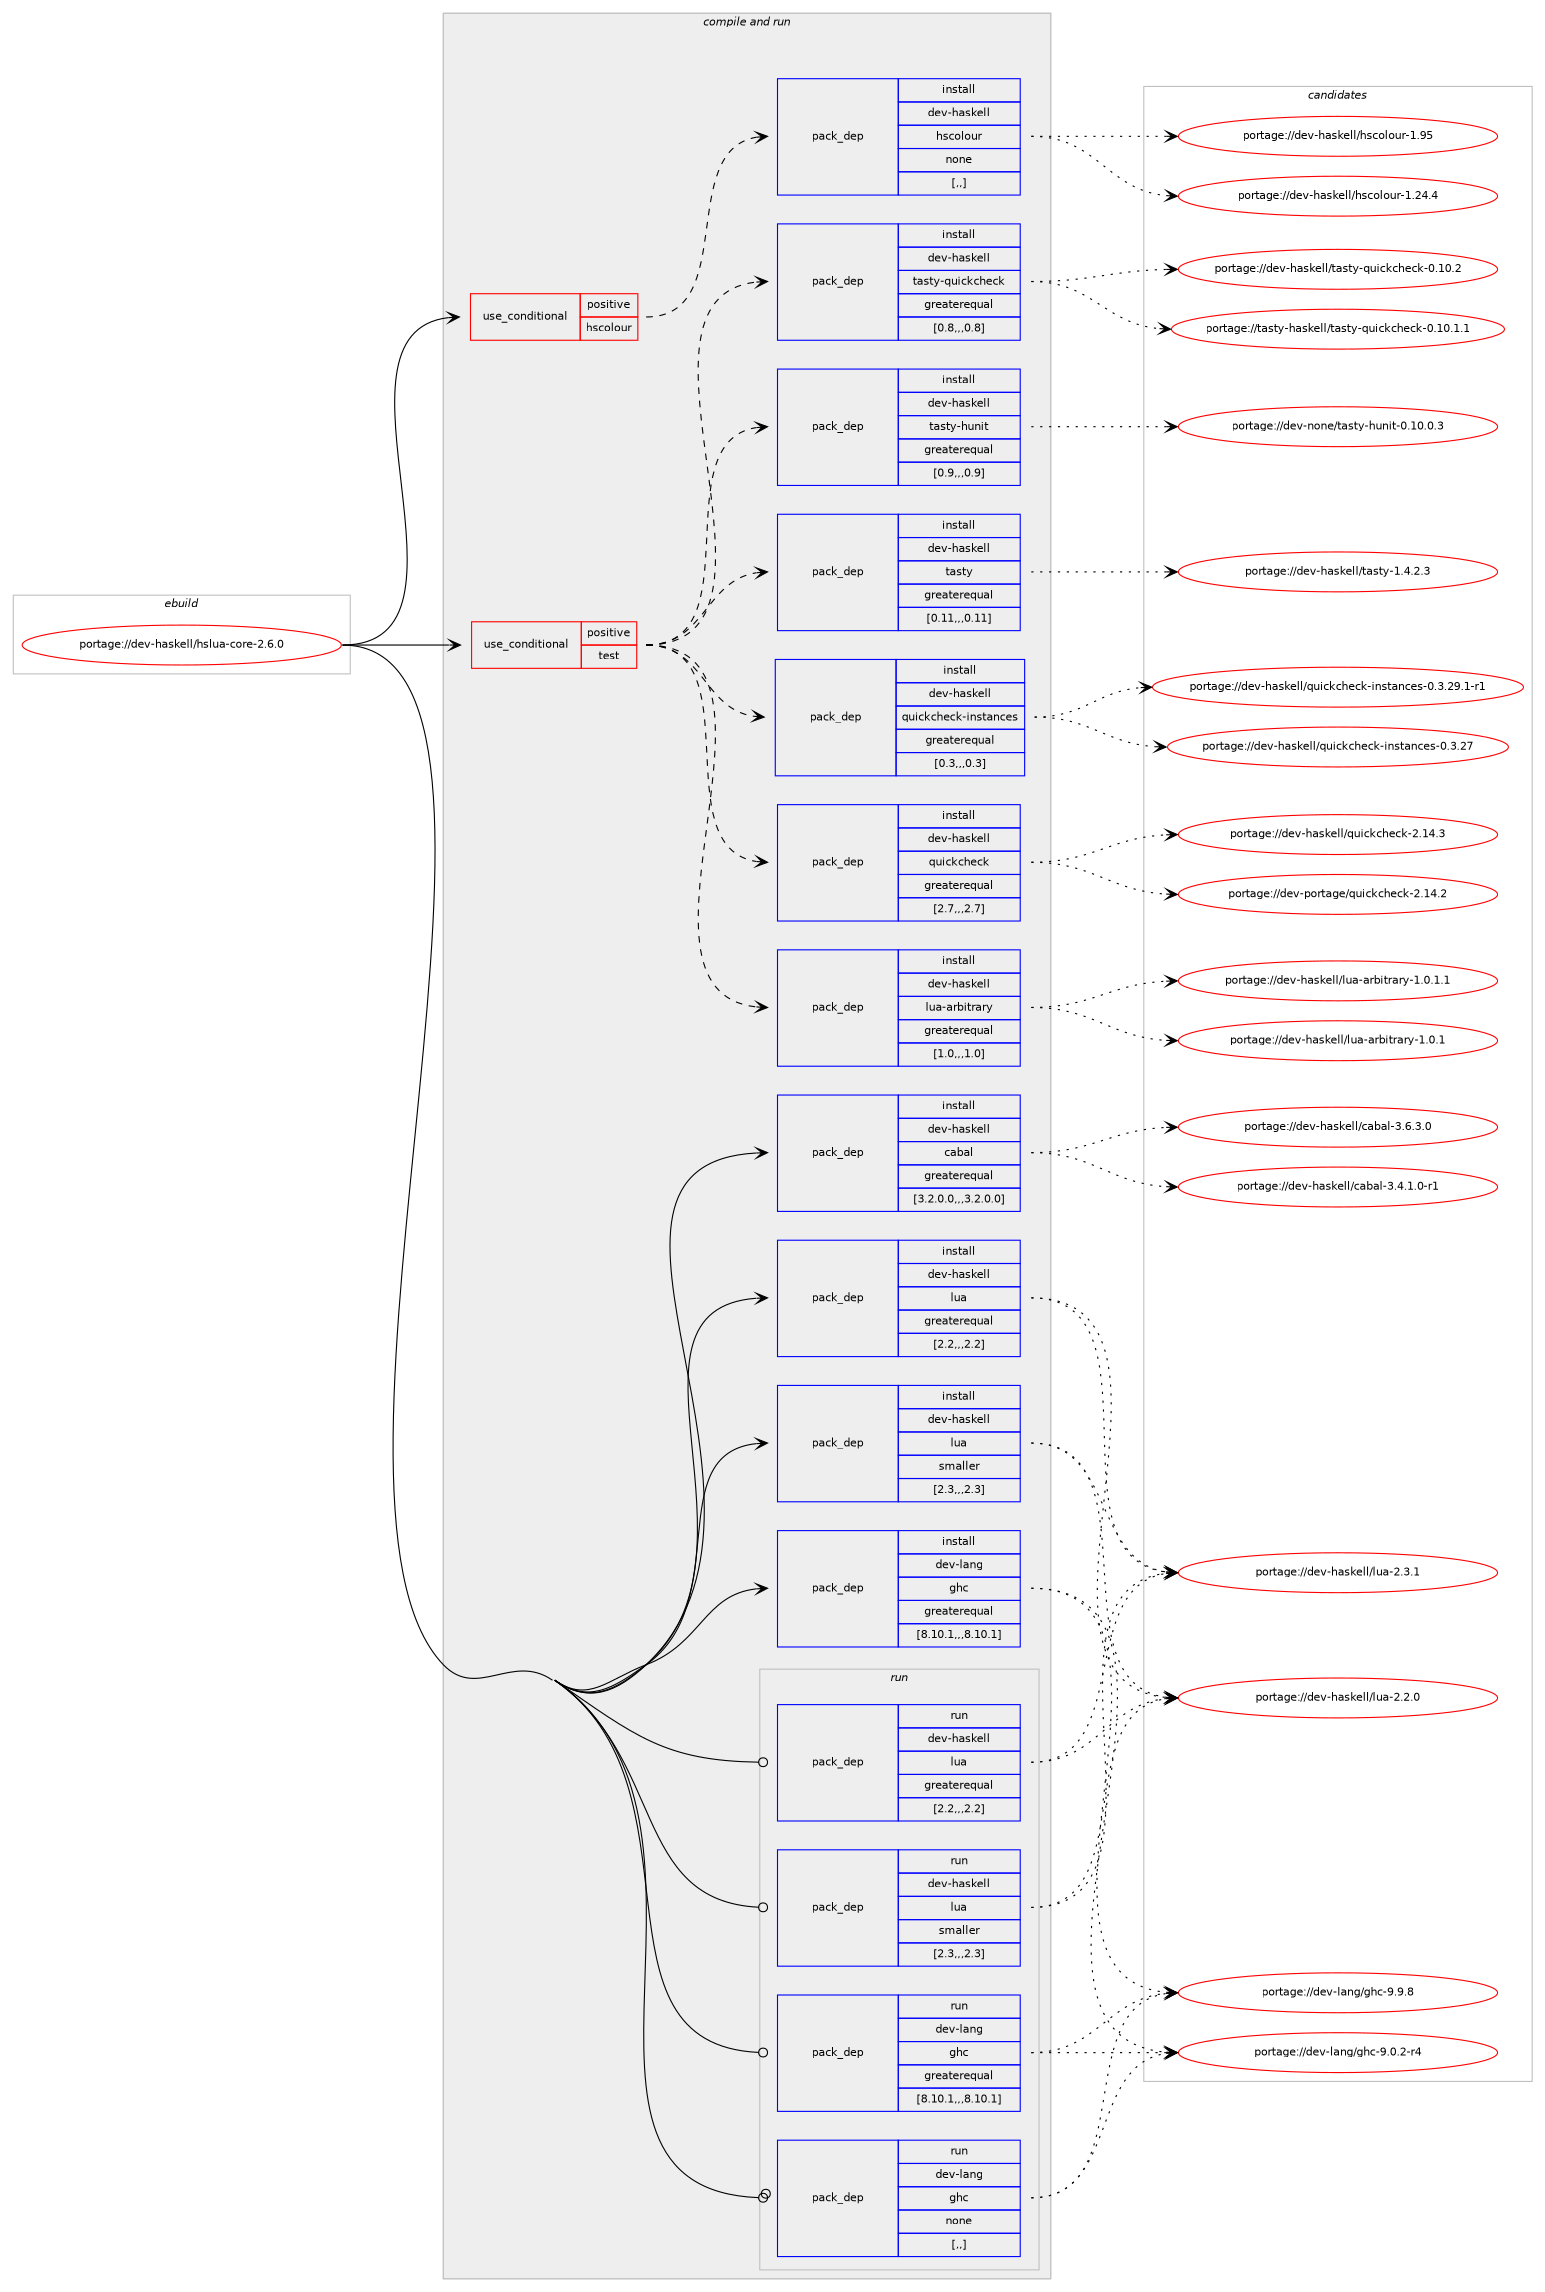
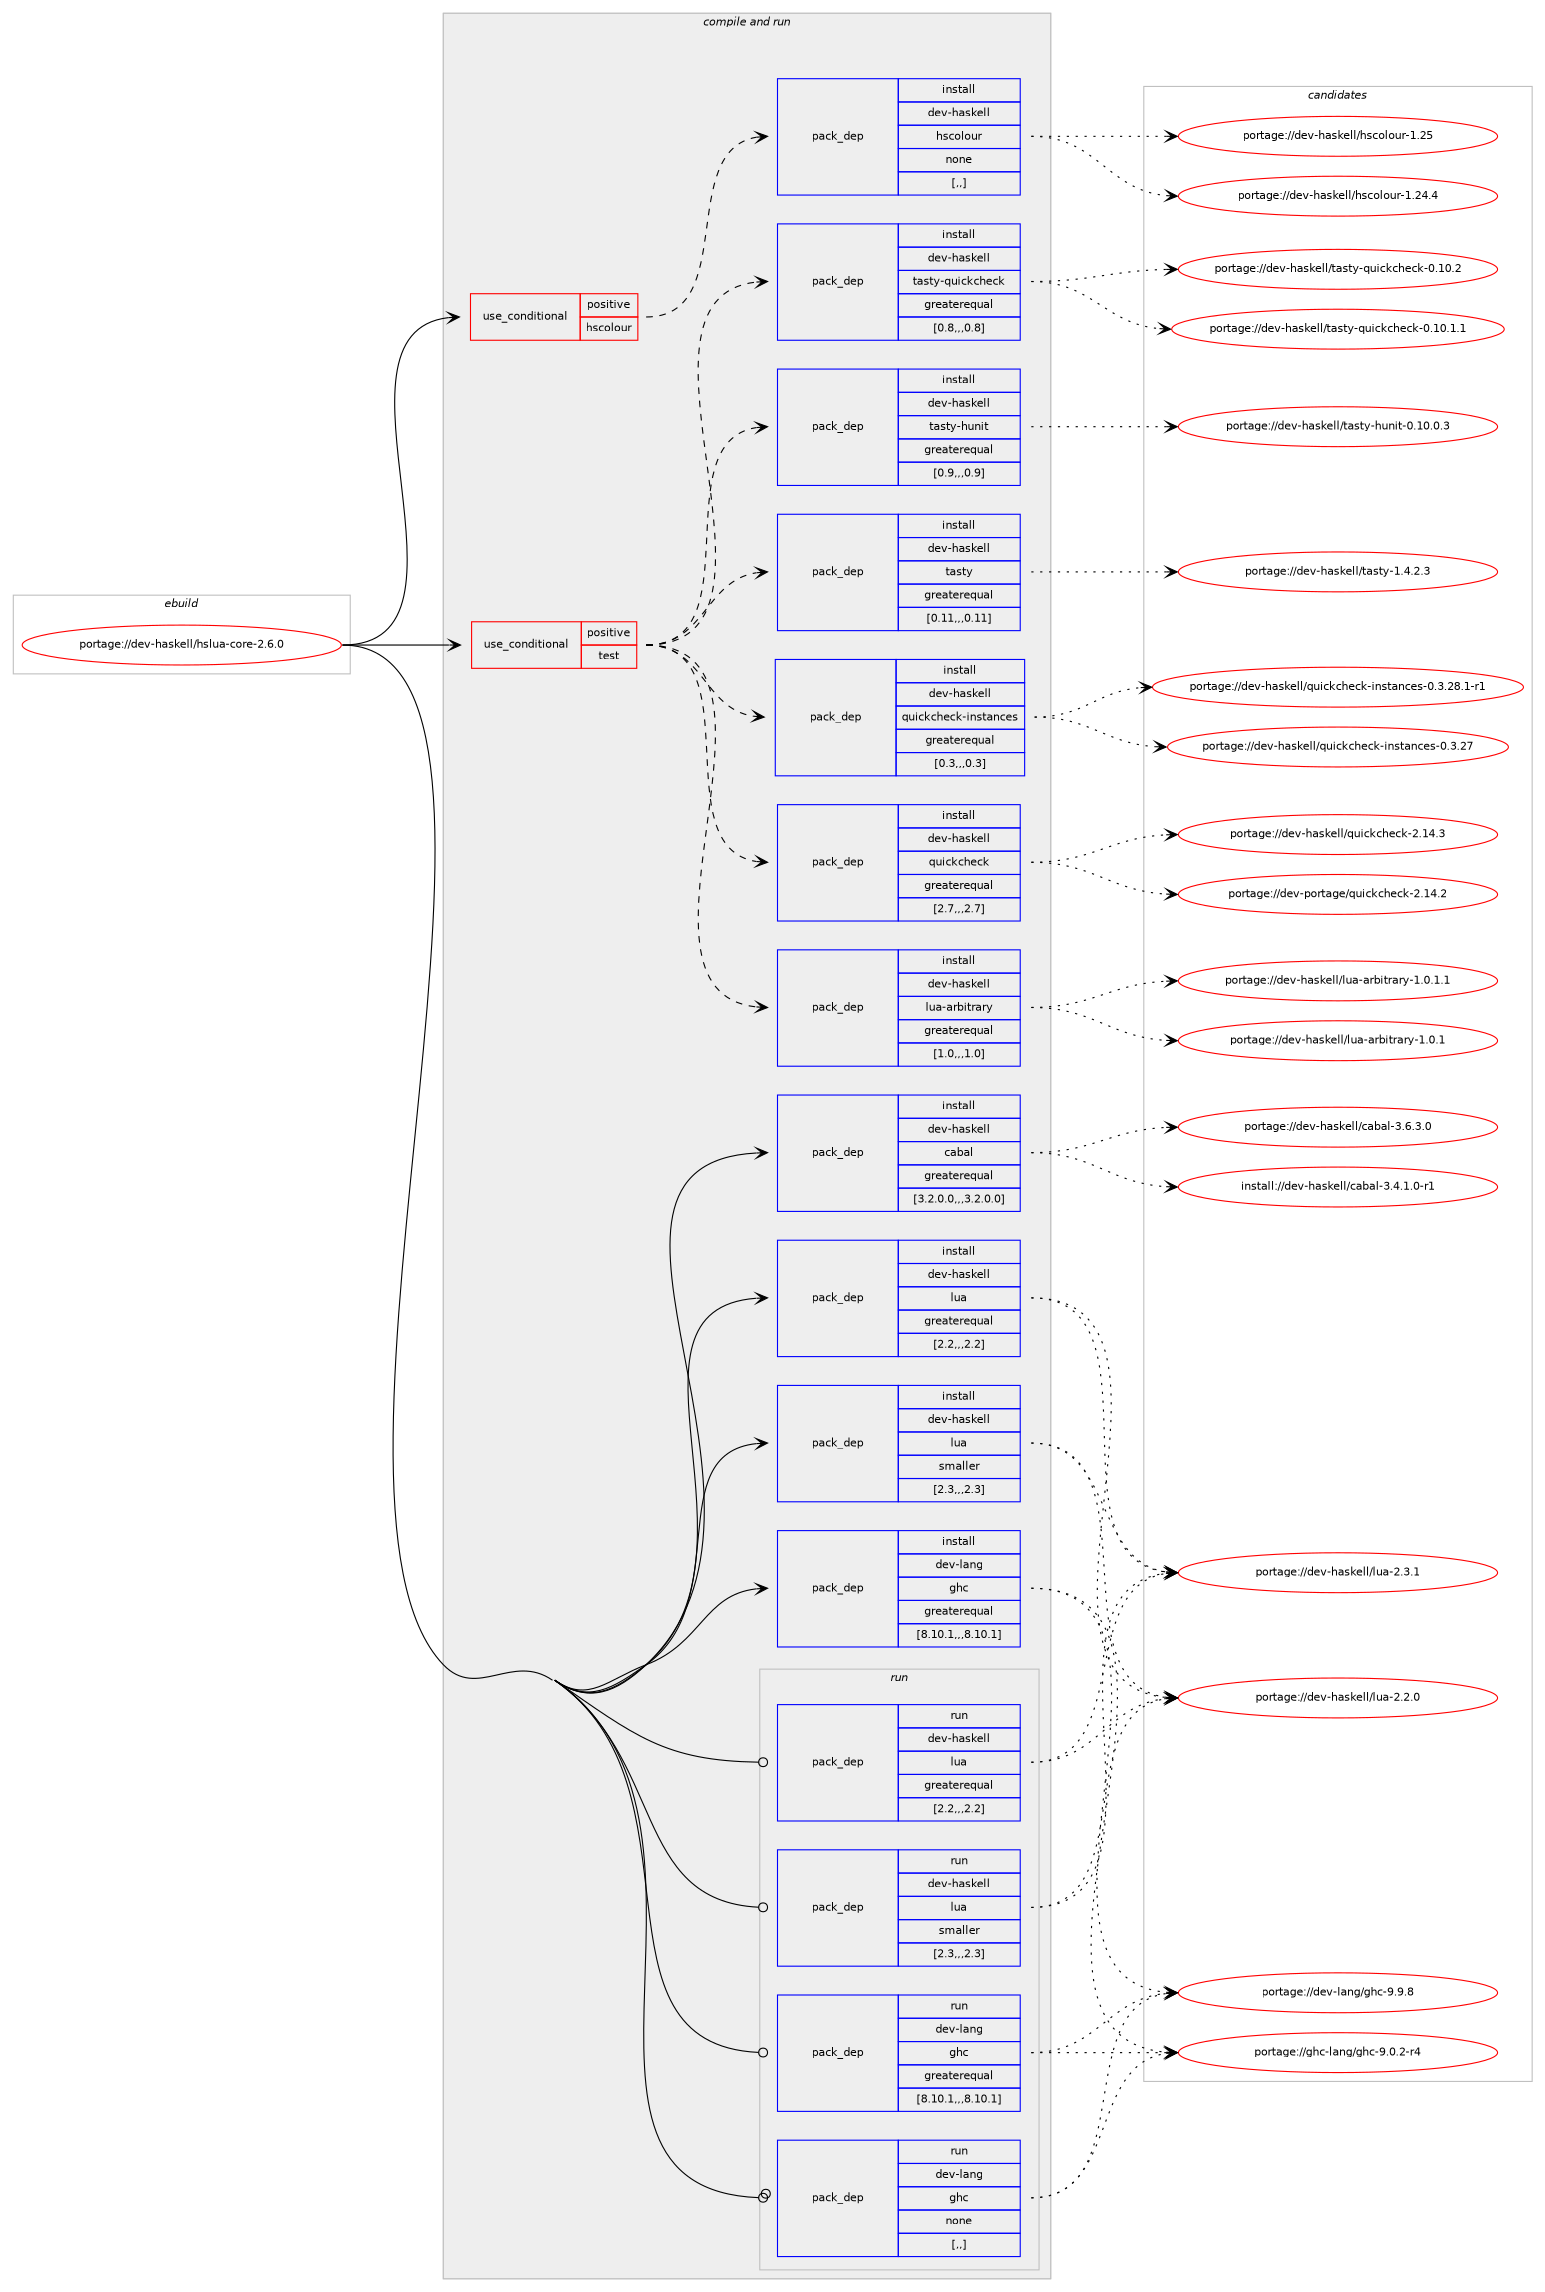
(1338, 136) -> (1338, 136)
(1338, 329) -> (1338, 329)
(1338, 427) -> (1338, 427)
(1338, 687) -> (1338, 687)
(1338, 1187) -> (1338, 1187)
(1338, 2053) -> (1338, 2053)
